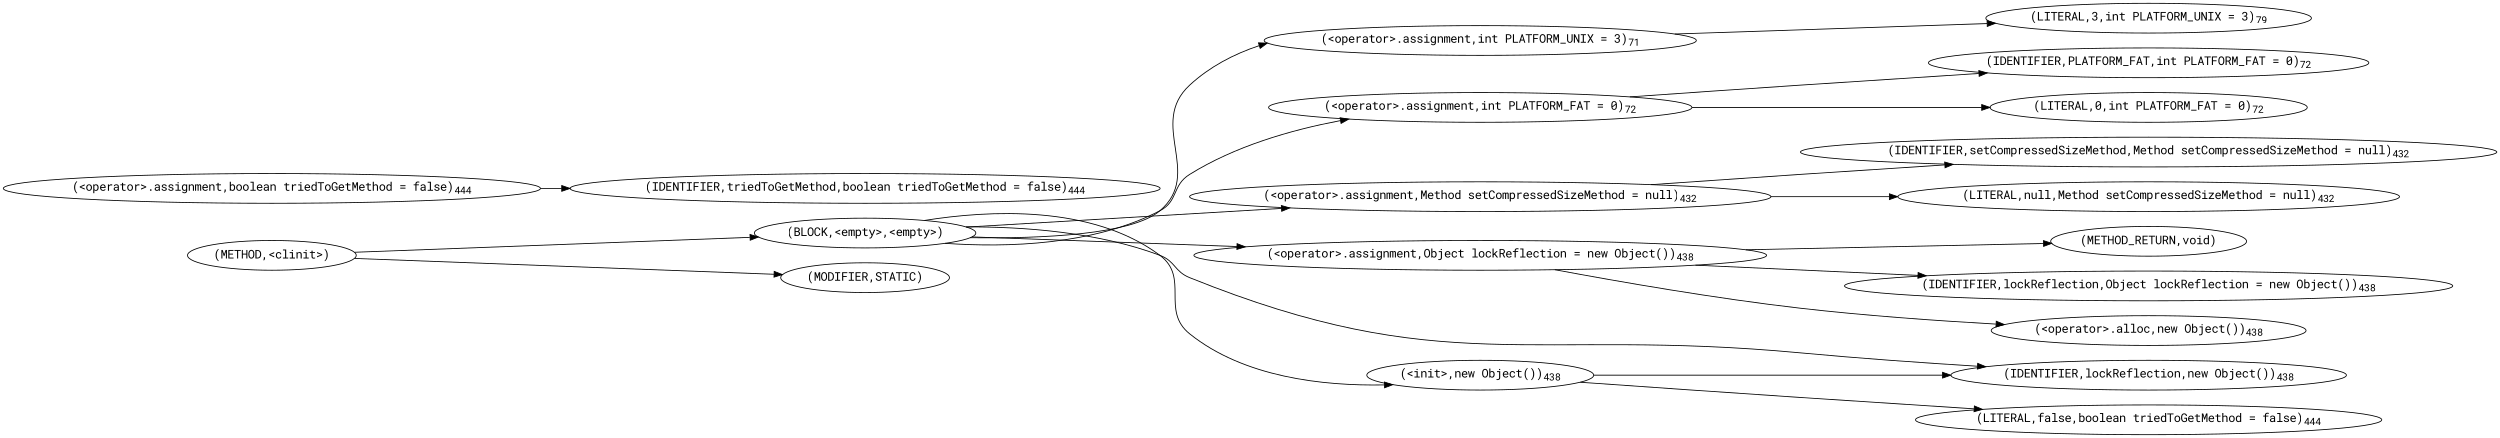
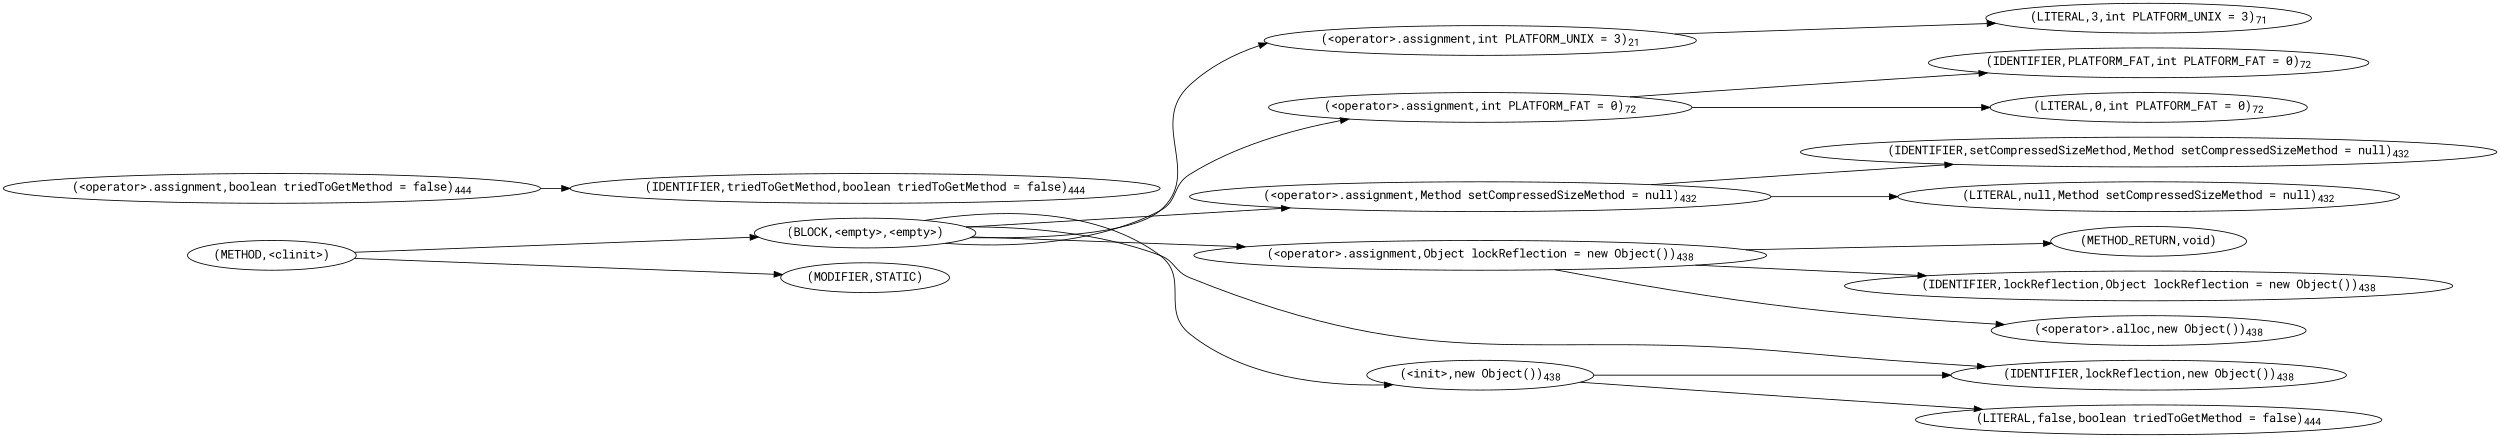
(2261, 17) -> (2261, 17)
(1634, 39) -> (1634, 39)
